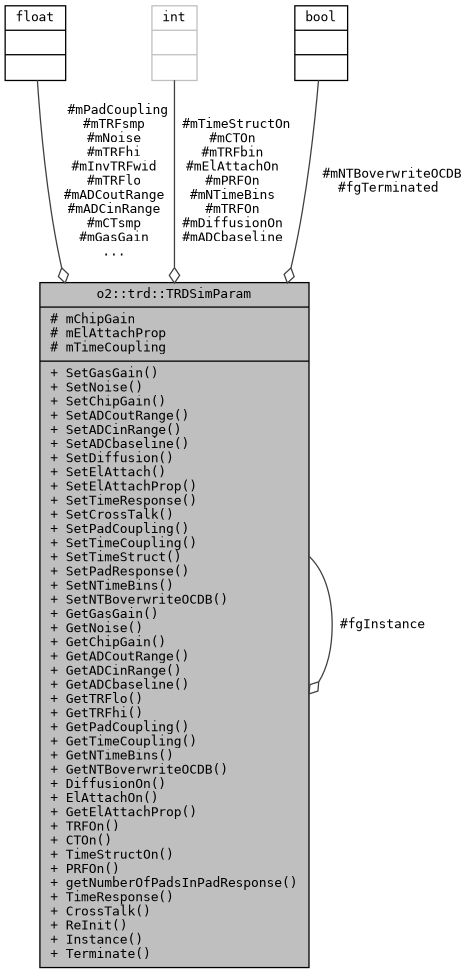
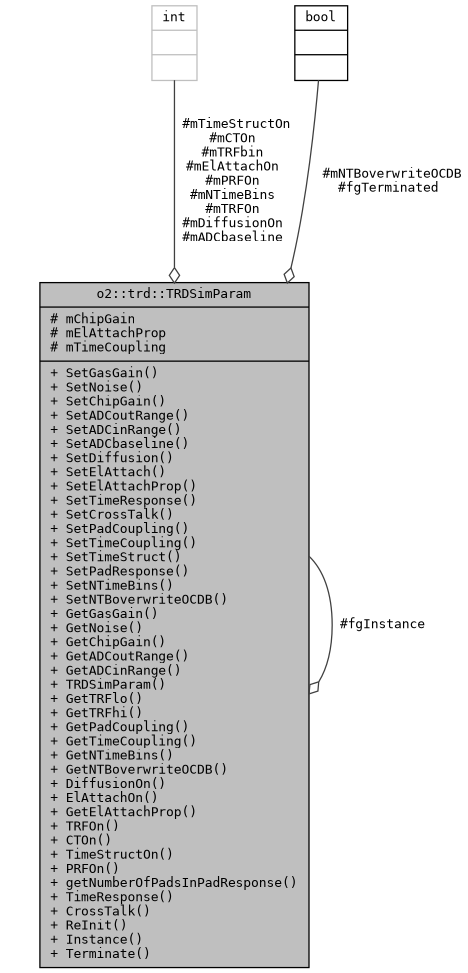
(35, 43) -> none
(120, 685) -> (109, 685)
